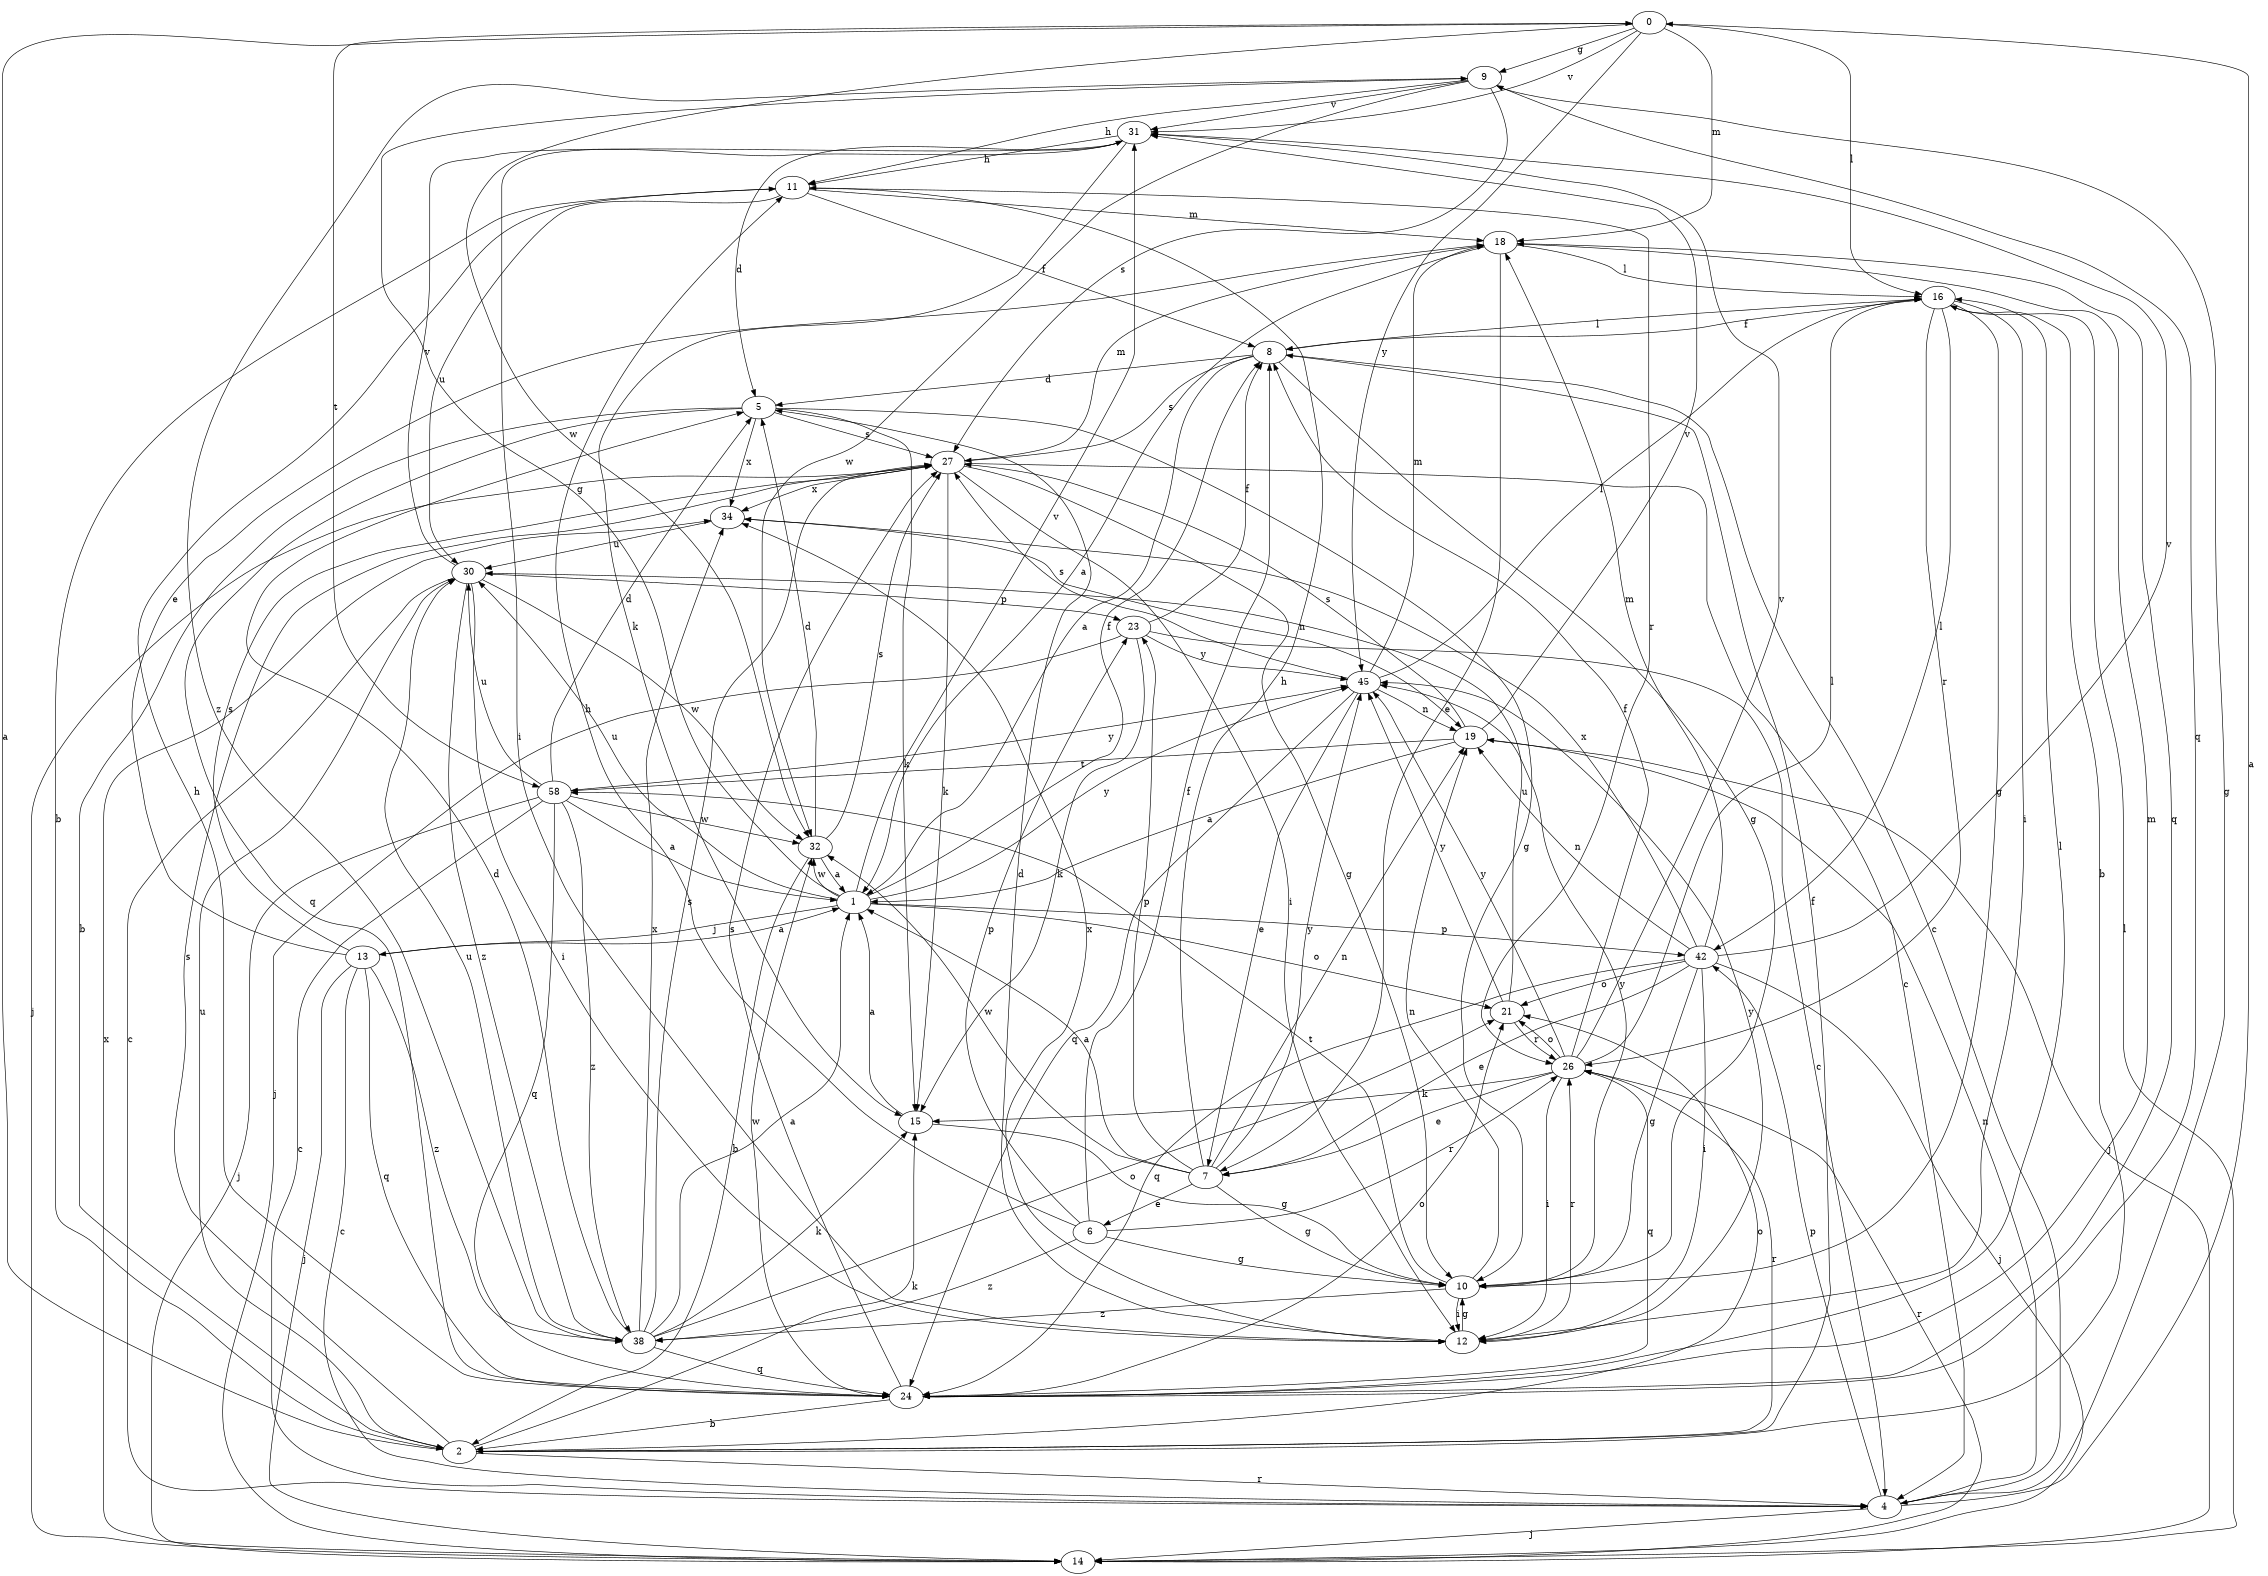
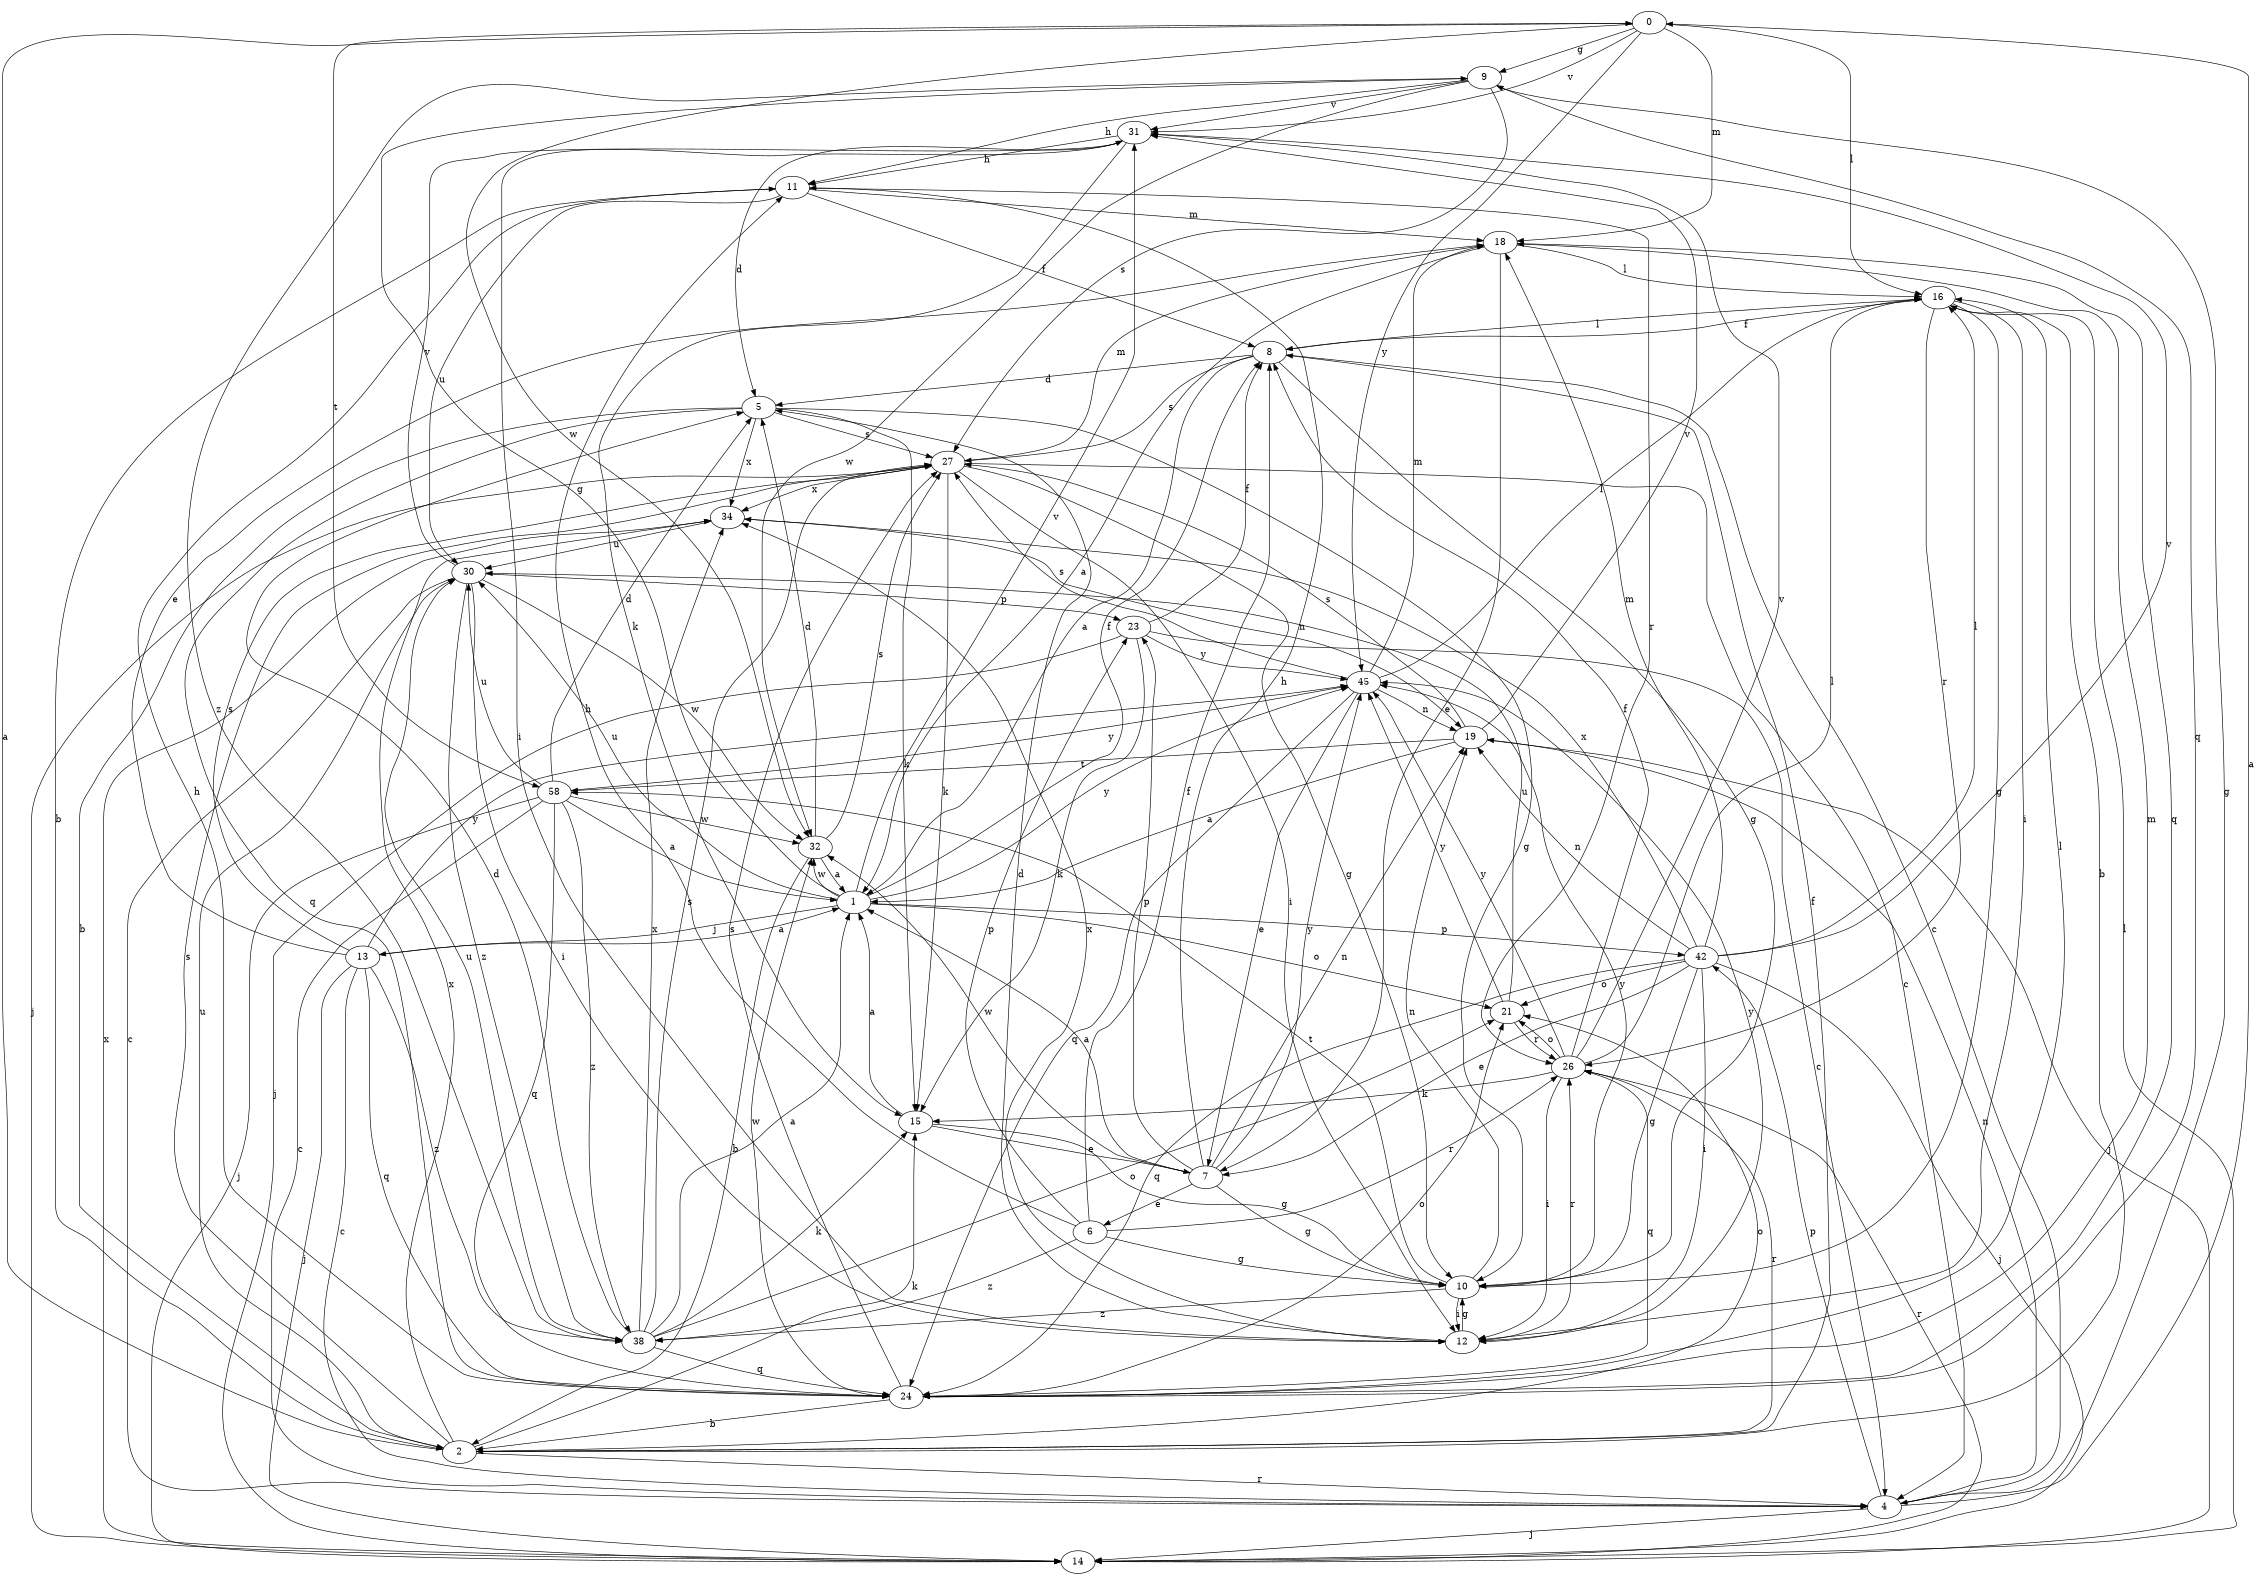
(1927, 666) -> (1974, 704)
none -> (791, 742)
none -> (396, 875)
(1393, 1129) -> (1058, 1149)
